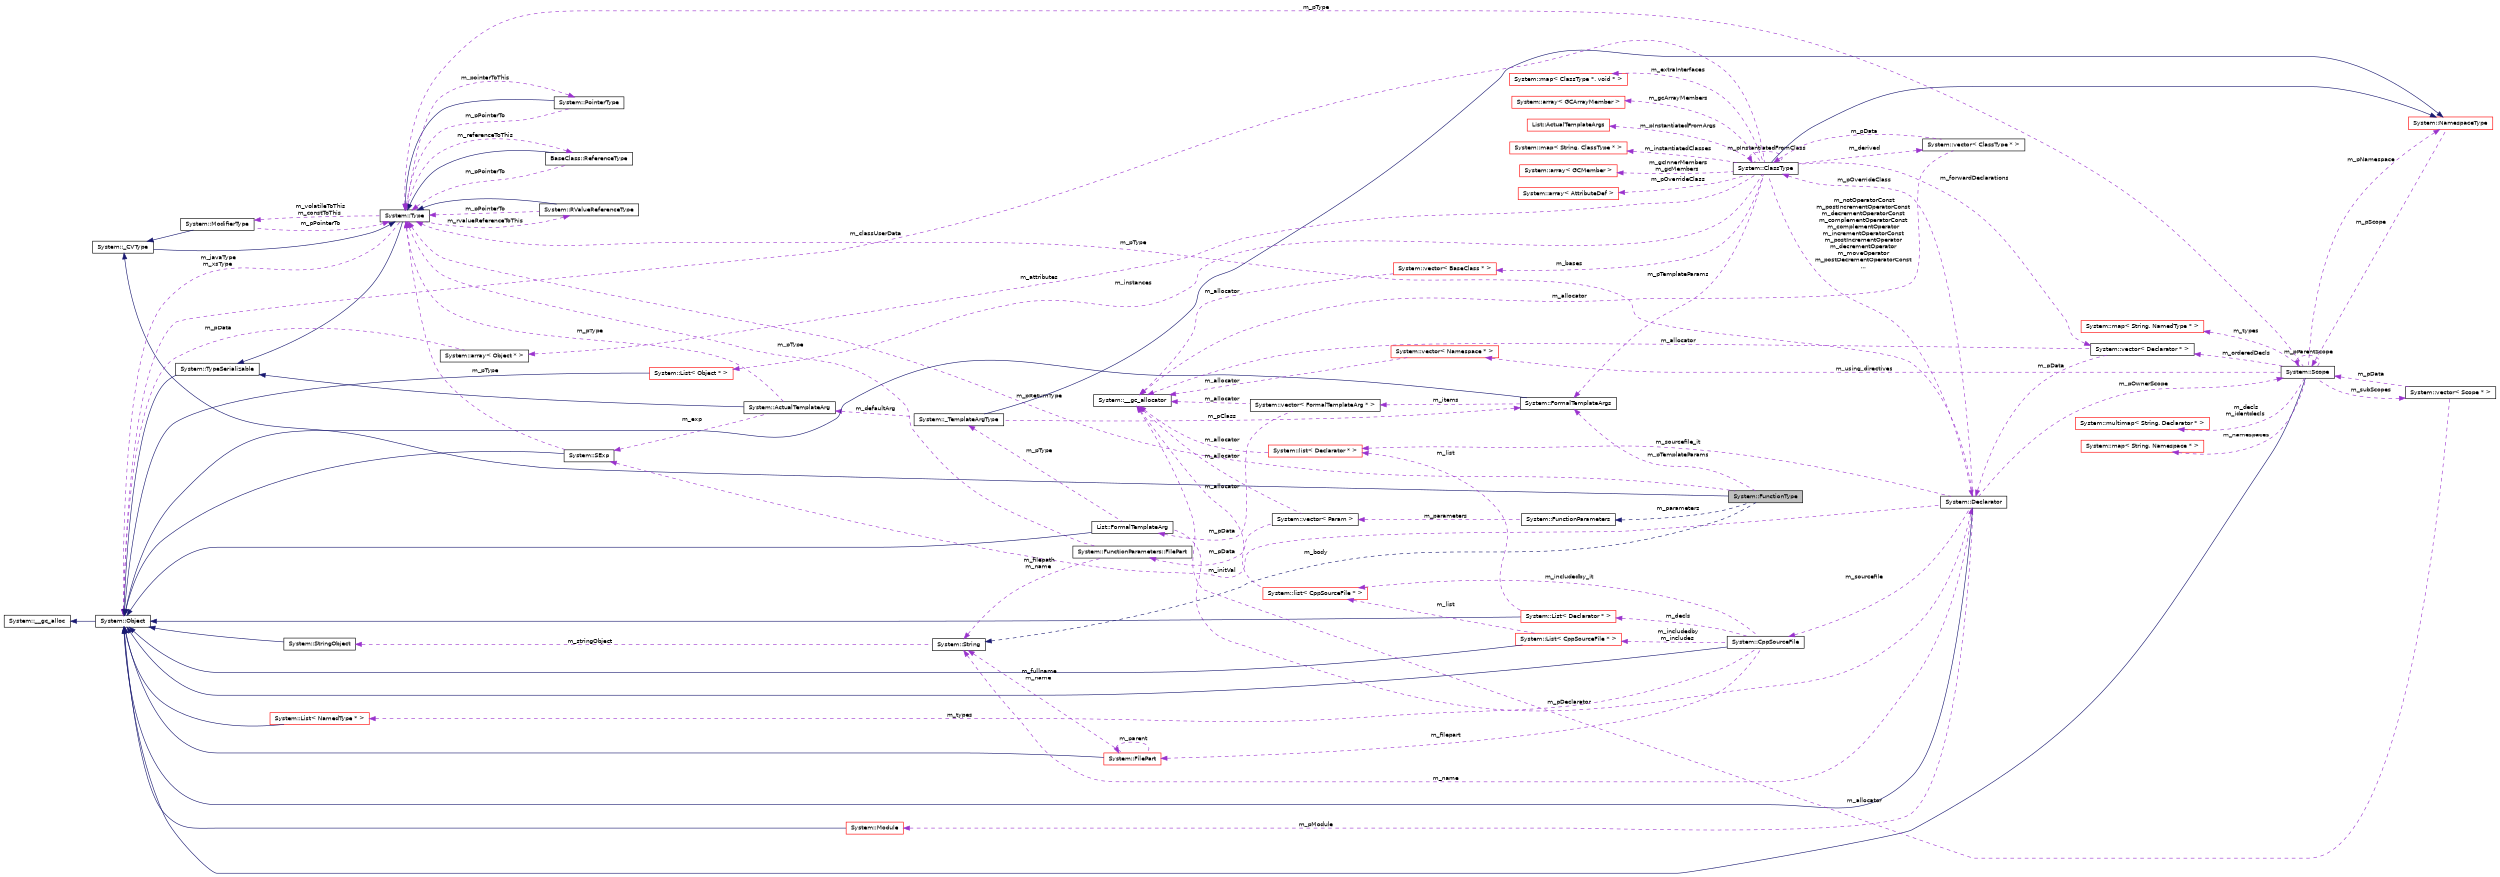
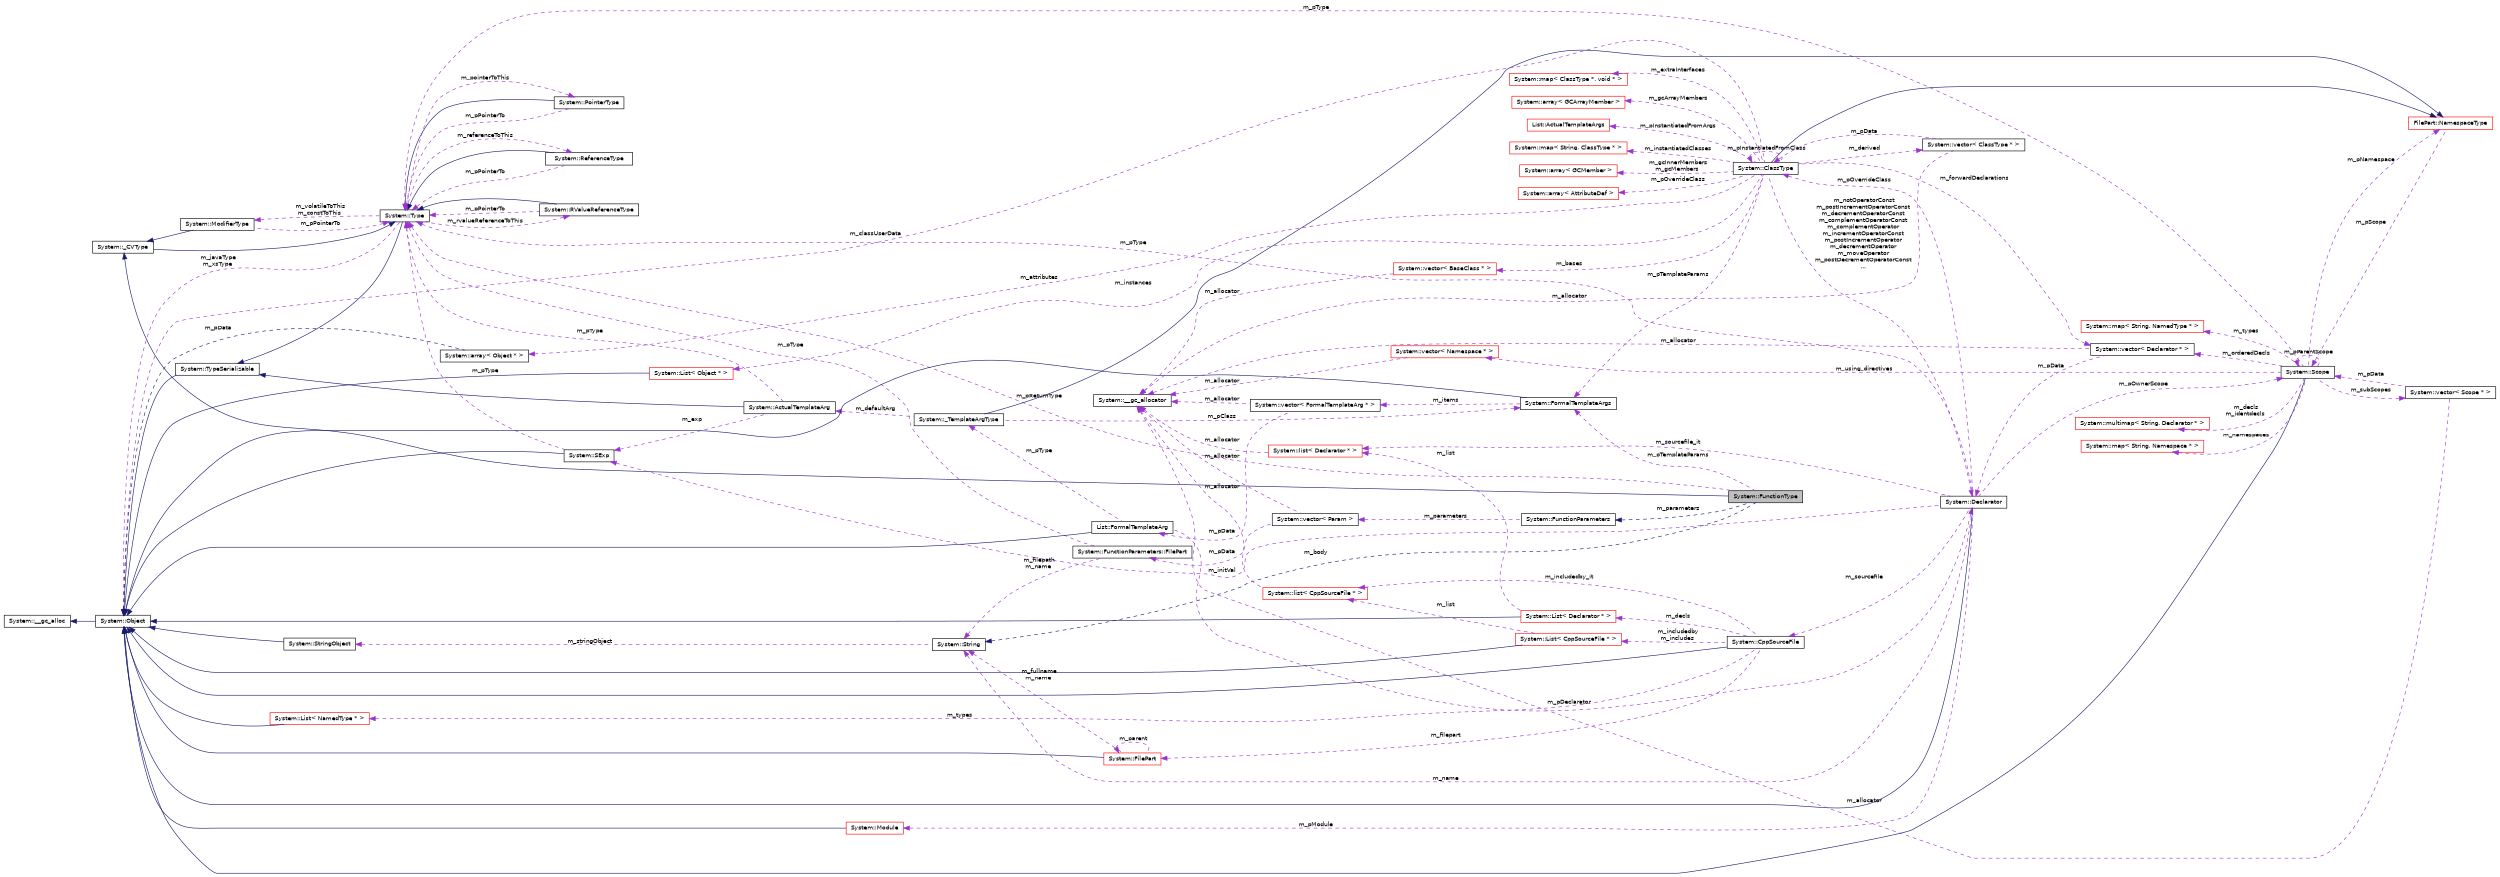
(2451, 123) -> (2451, 123)
(589, 159) -> (589, 159)
(191, 351) -> (191, 351)
